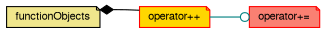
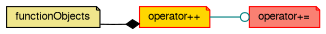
(126, 10) -> (113, 24)
